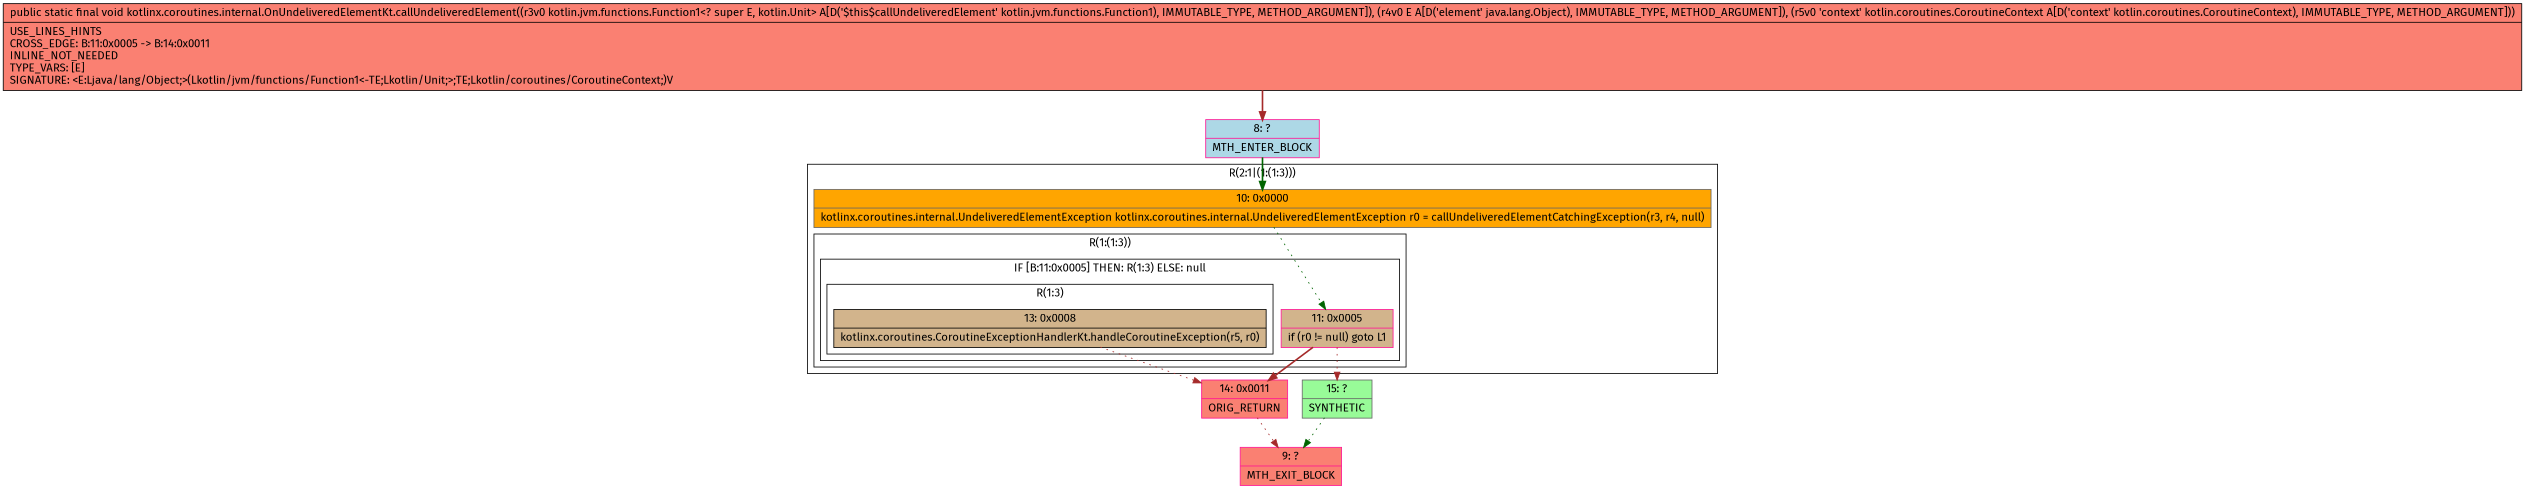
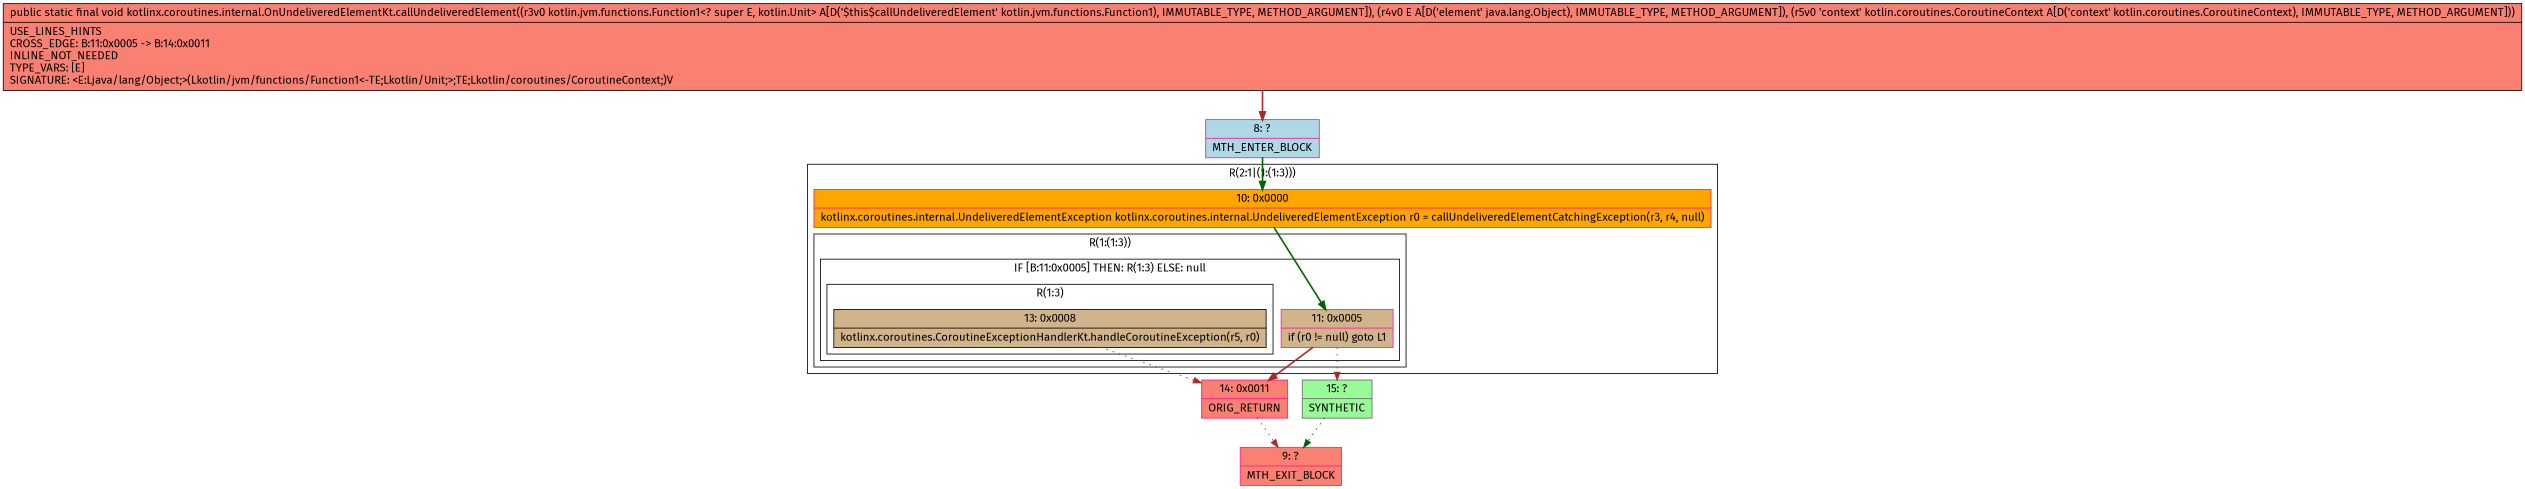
(1262, 208) -> (1262, 208)
(1298, 265) -> (1298, 265)
